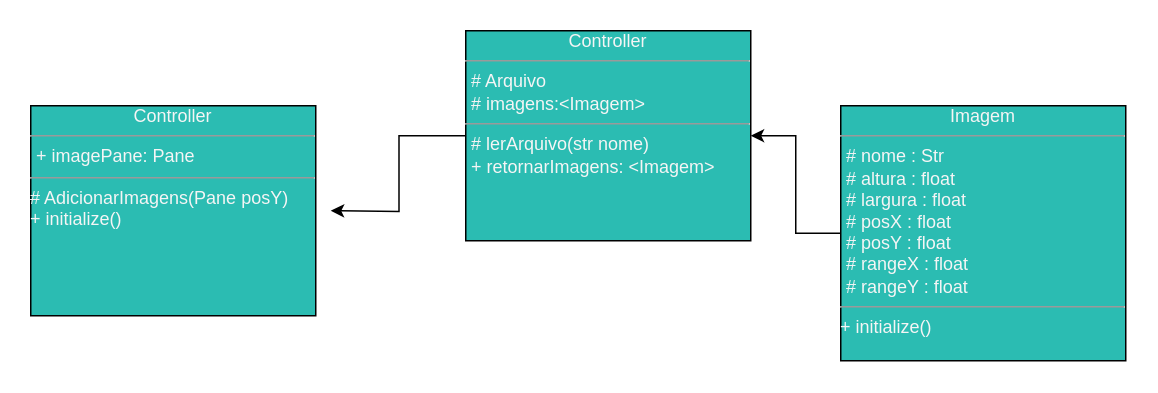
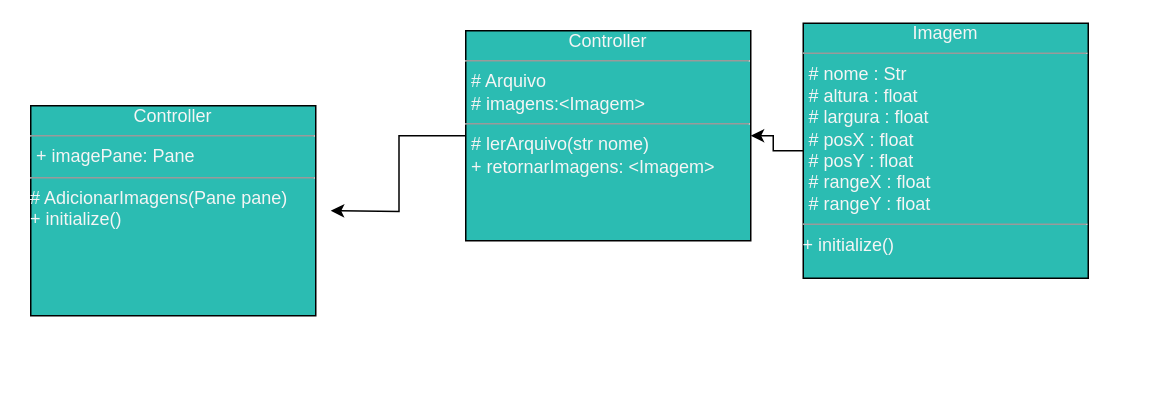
(168, 149) -> (168, 149)
(983, 233) -> (946, 151)
